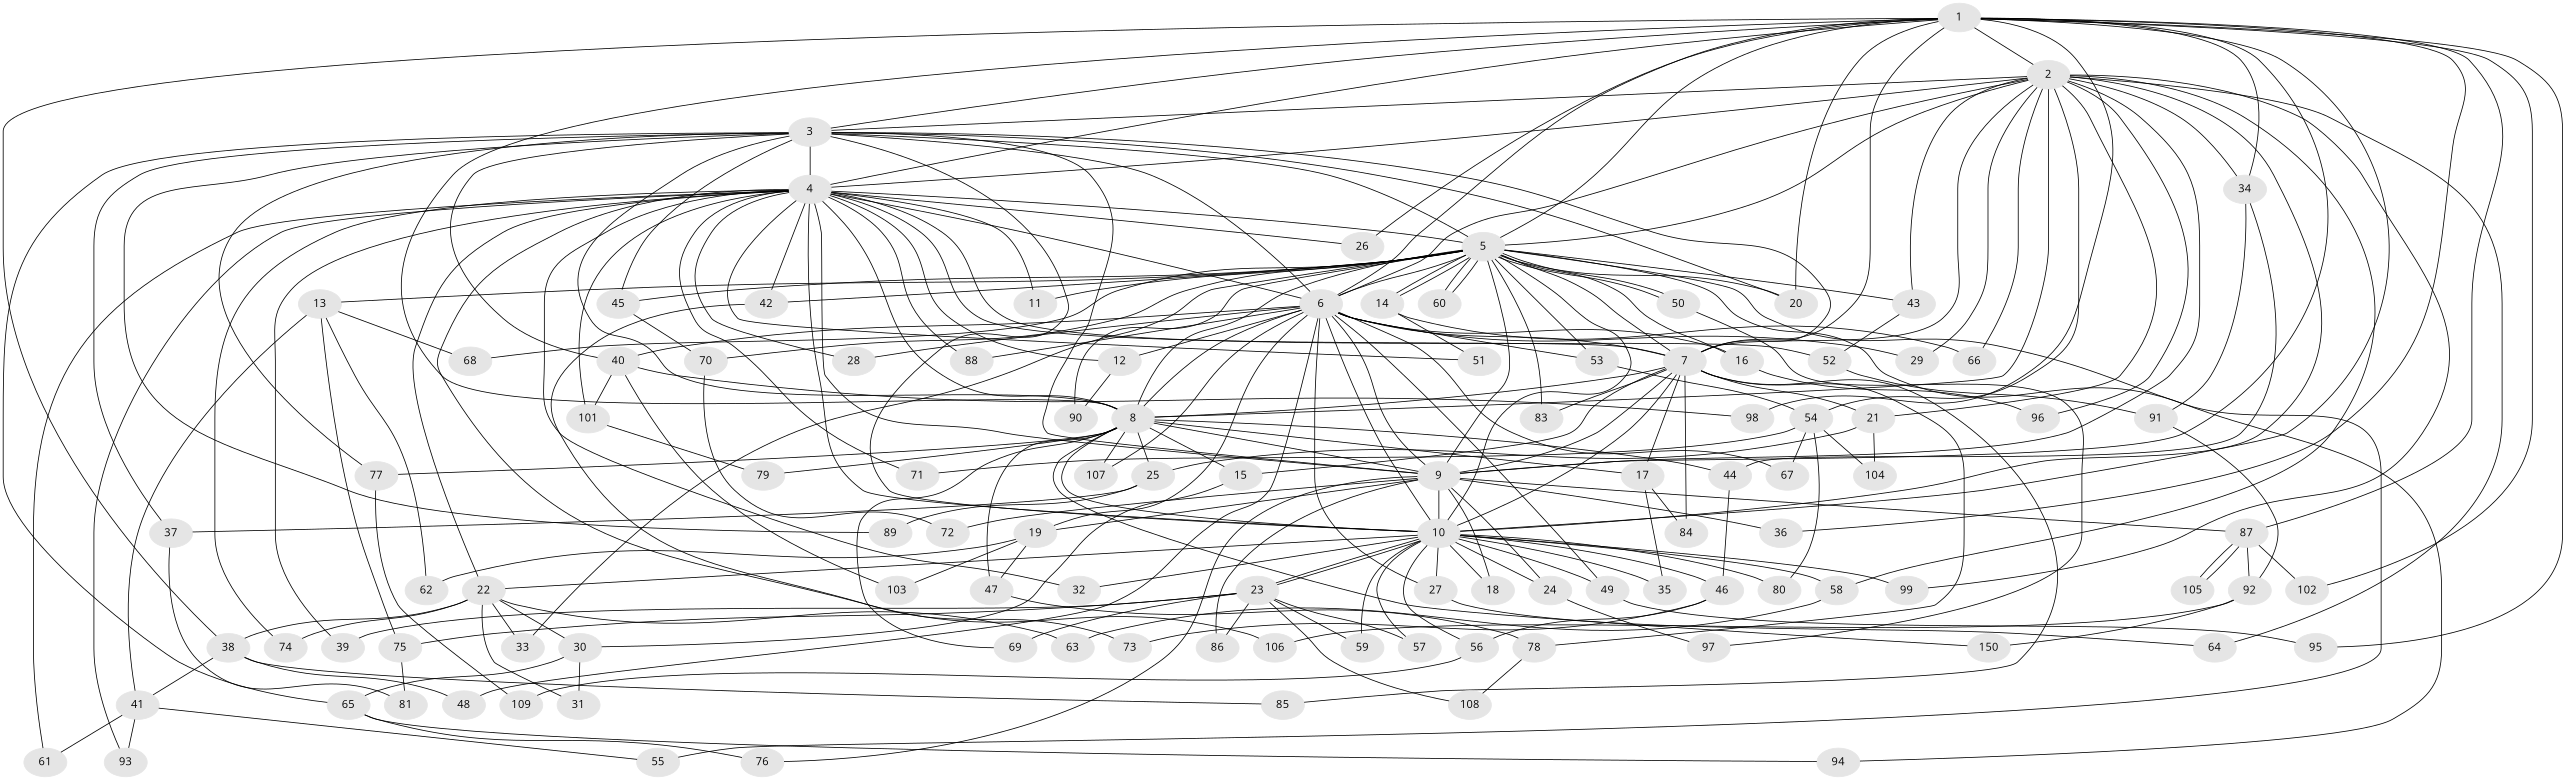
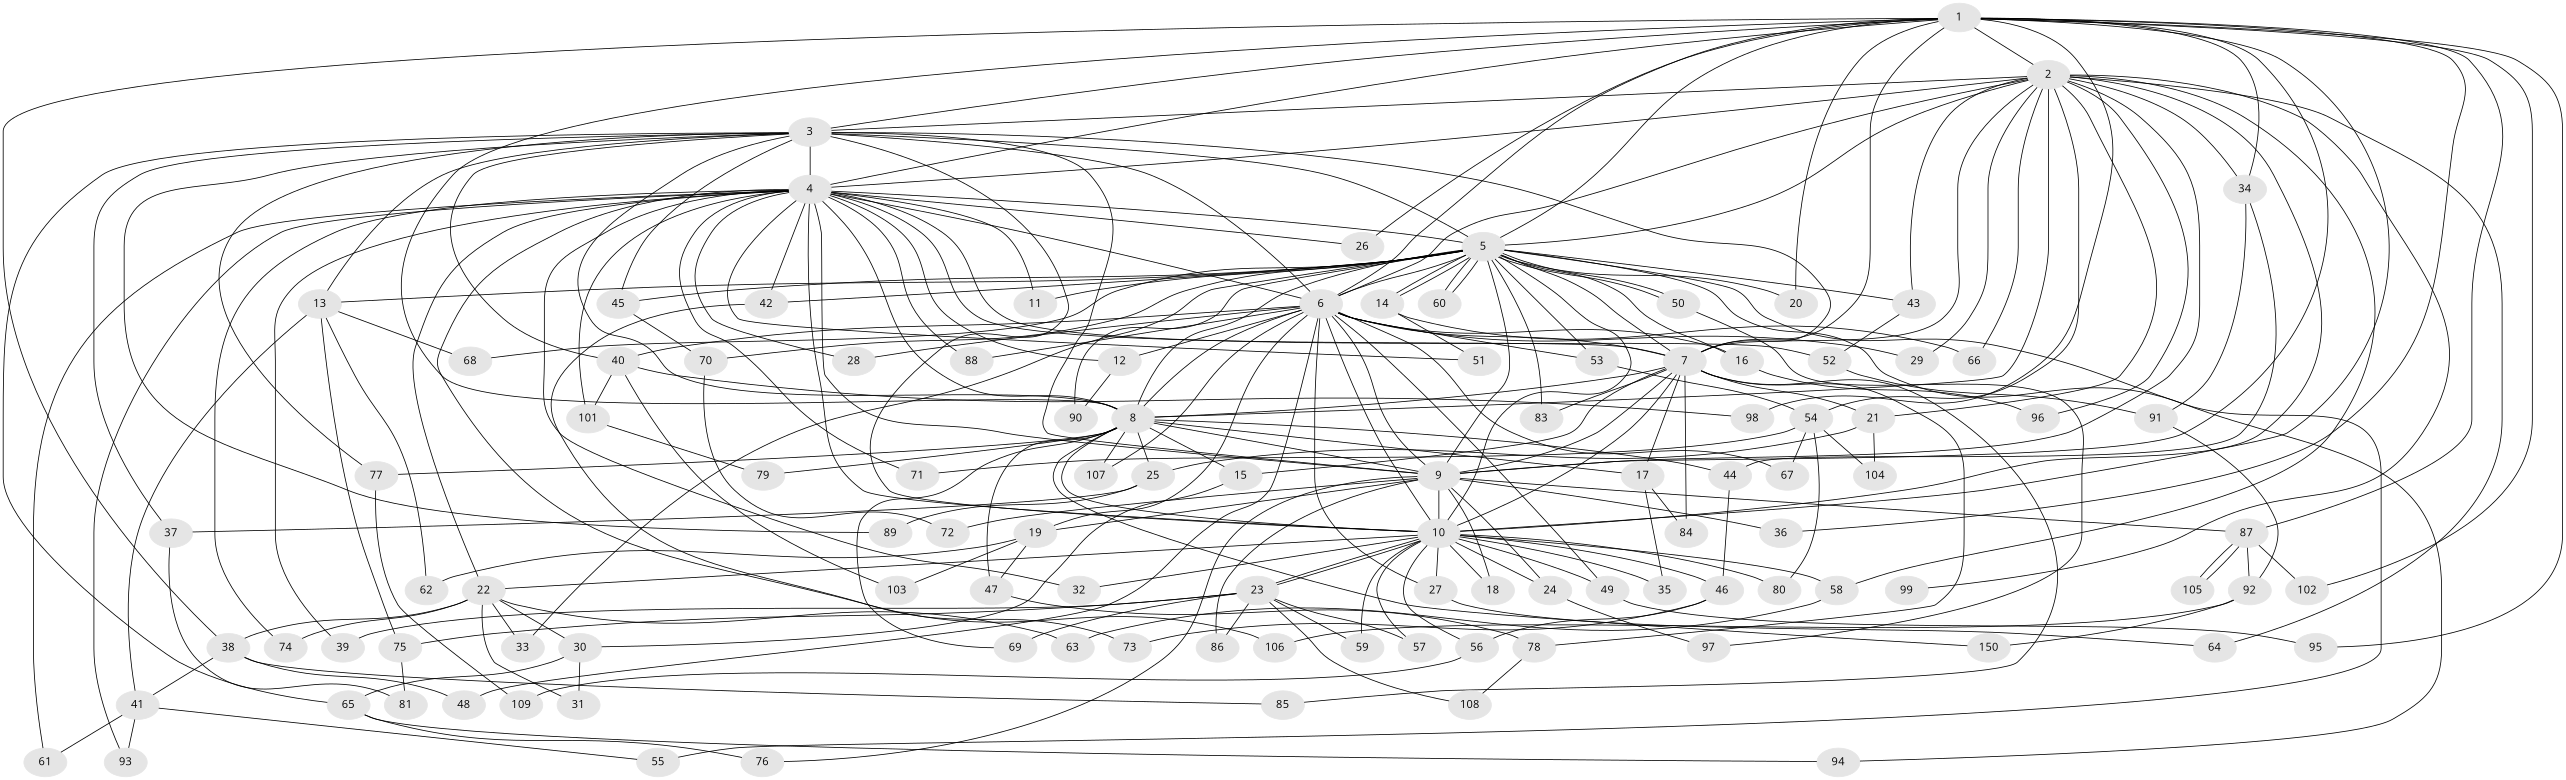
(1314, 165) -> (507, 158)
(1761, 562) -> none
